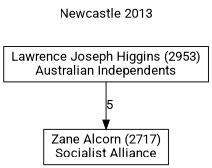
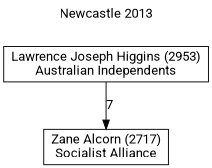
(110, 106) -> (110, 106)
